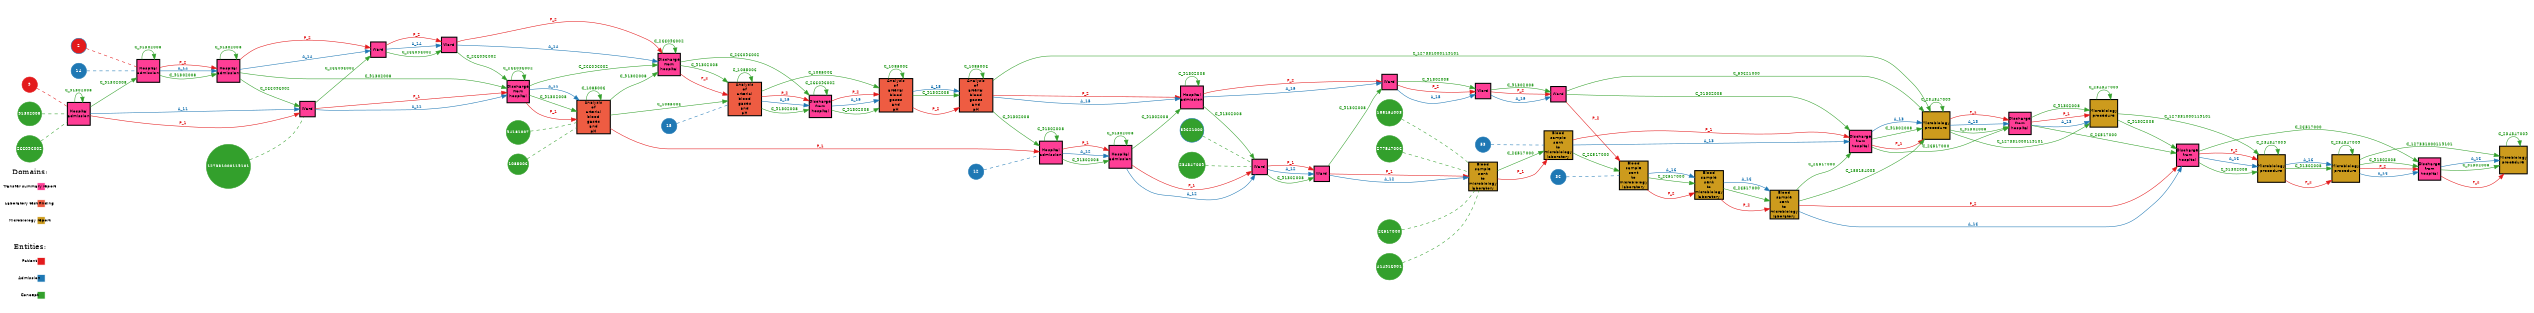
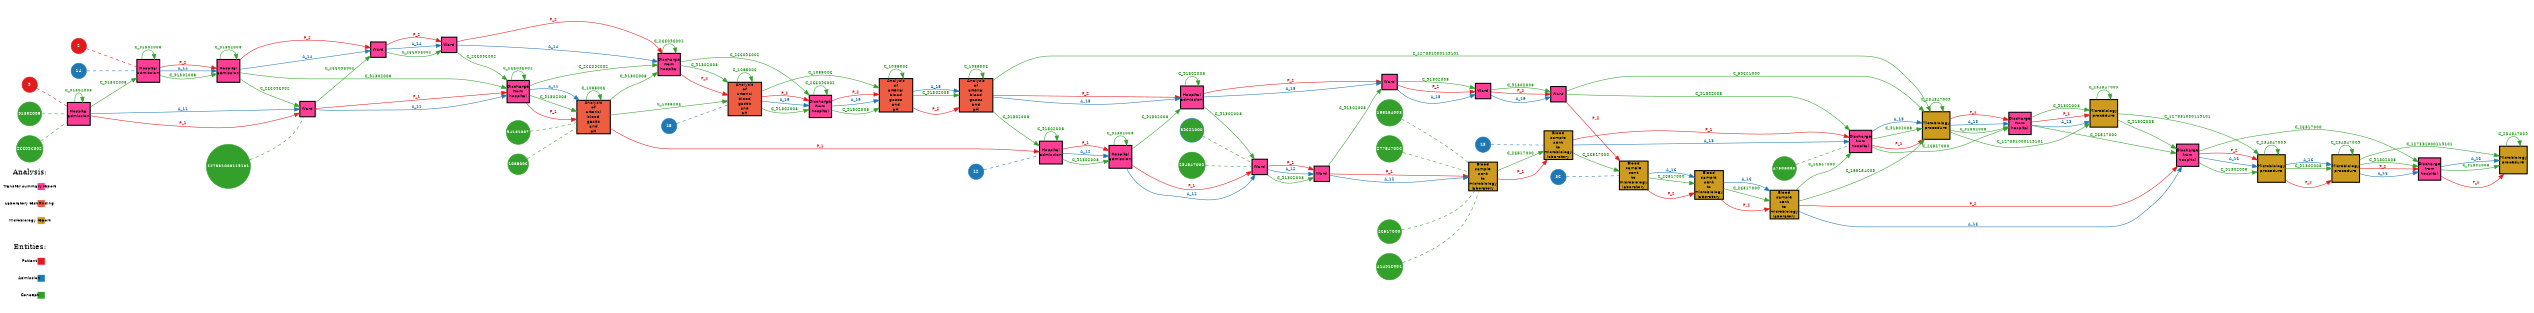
(79, 46) -> (79, 46)
(1483, 145) -> (1483, 145)
none -> (1784, 169)
(30, 172) -> (30, 172)
